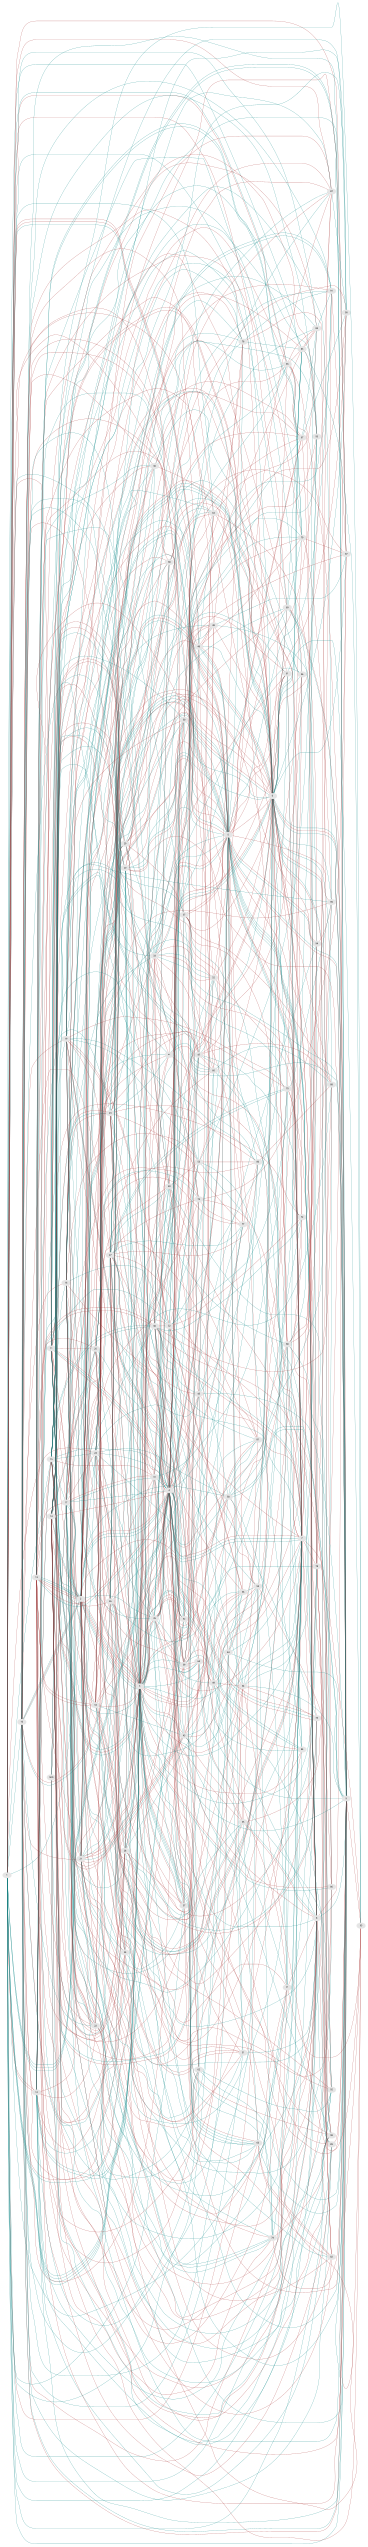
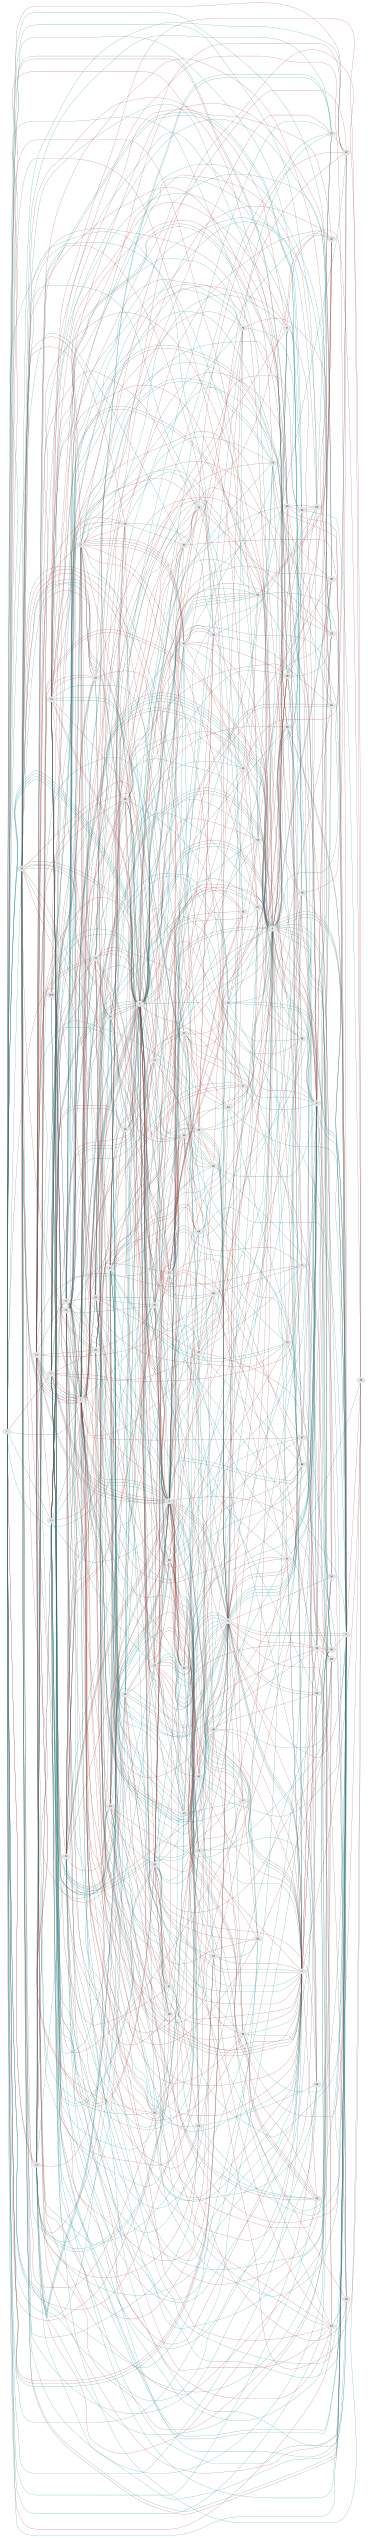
none -> (172, 733)
